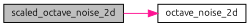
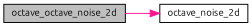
(64, 13) -> (65, 13)
